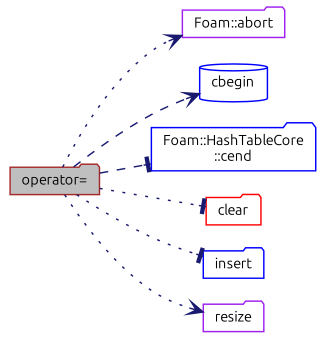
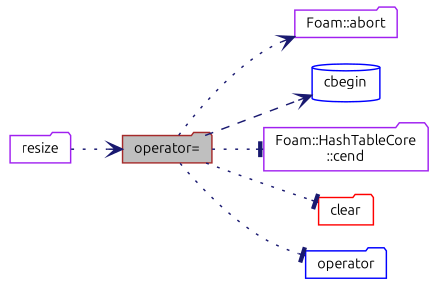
(234, 149) -> (346, 149)
(121, 169) -> (234, 149)
(118, 262) -> (90, 149)
(234, 265) -> (346, 265)
